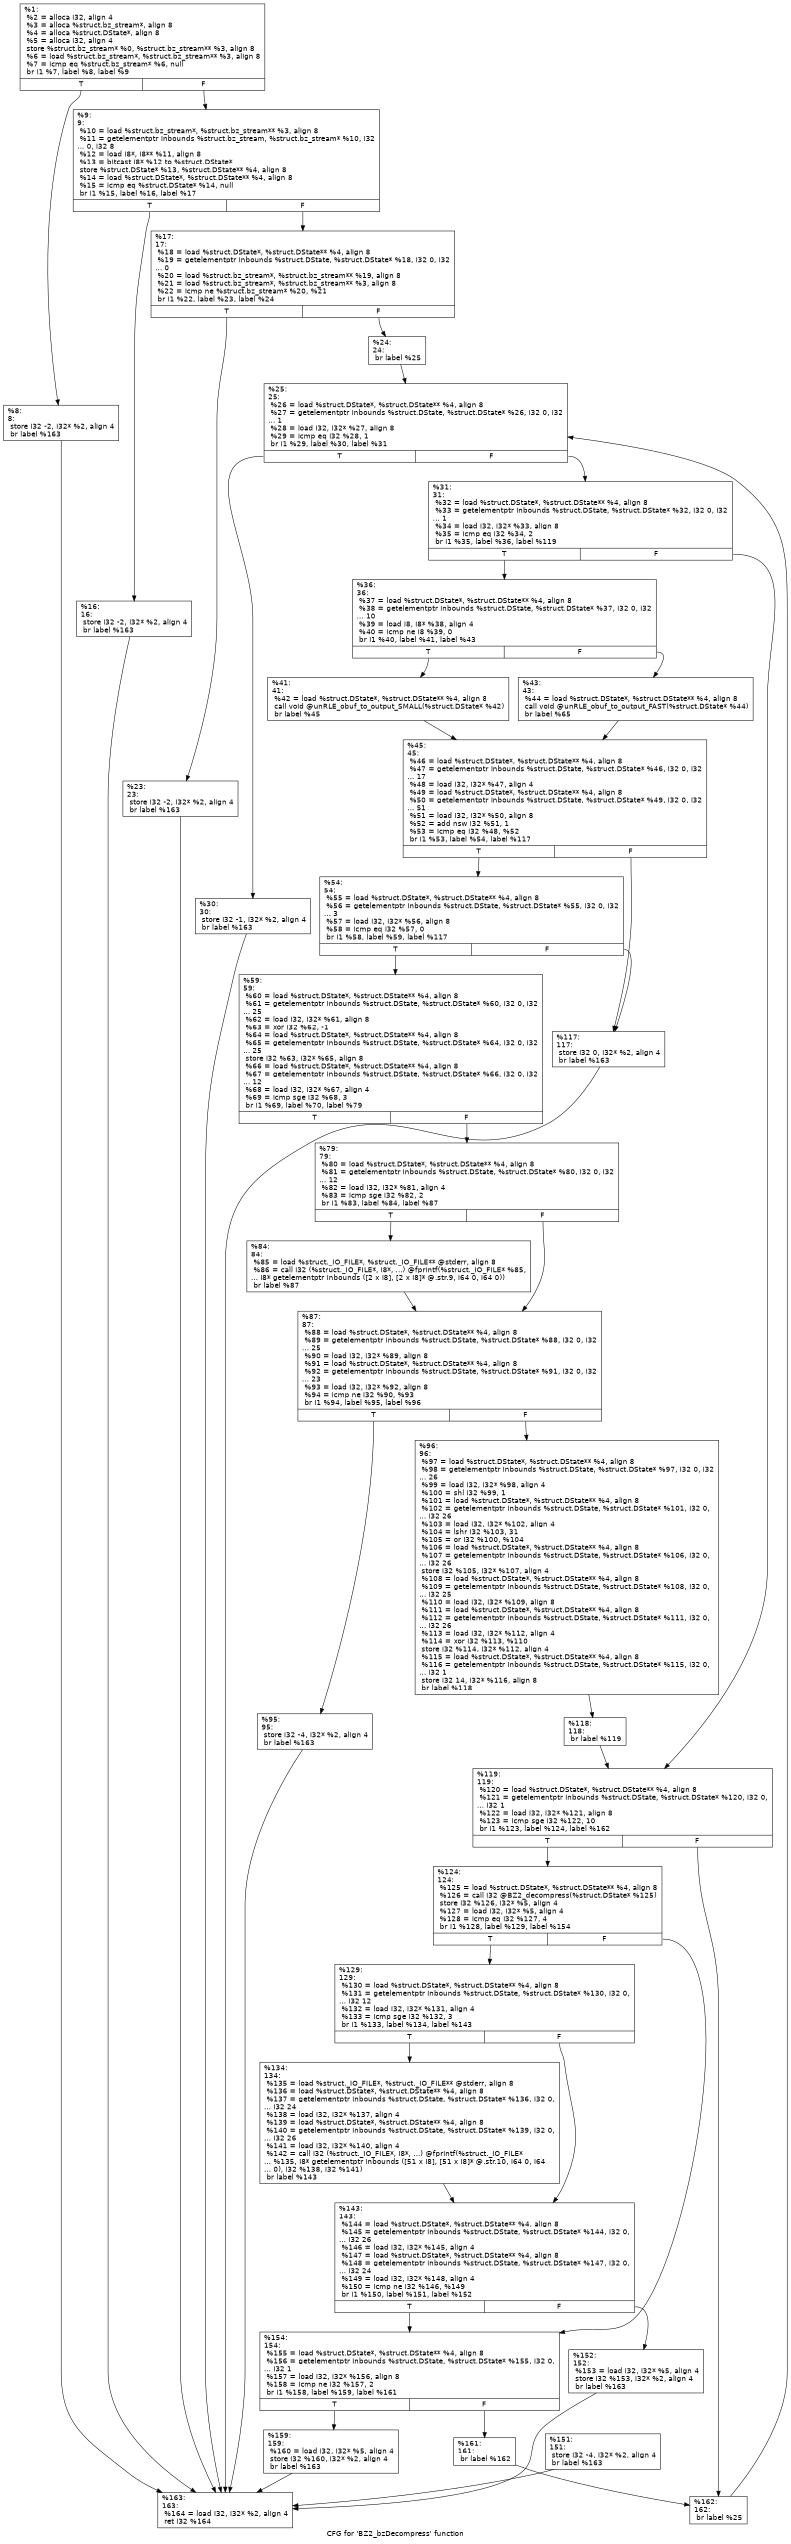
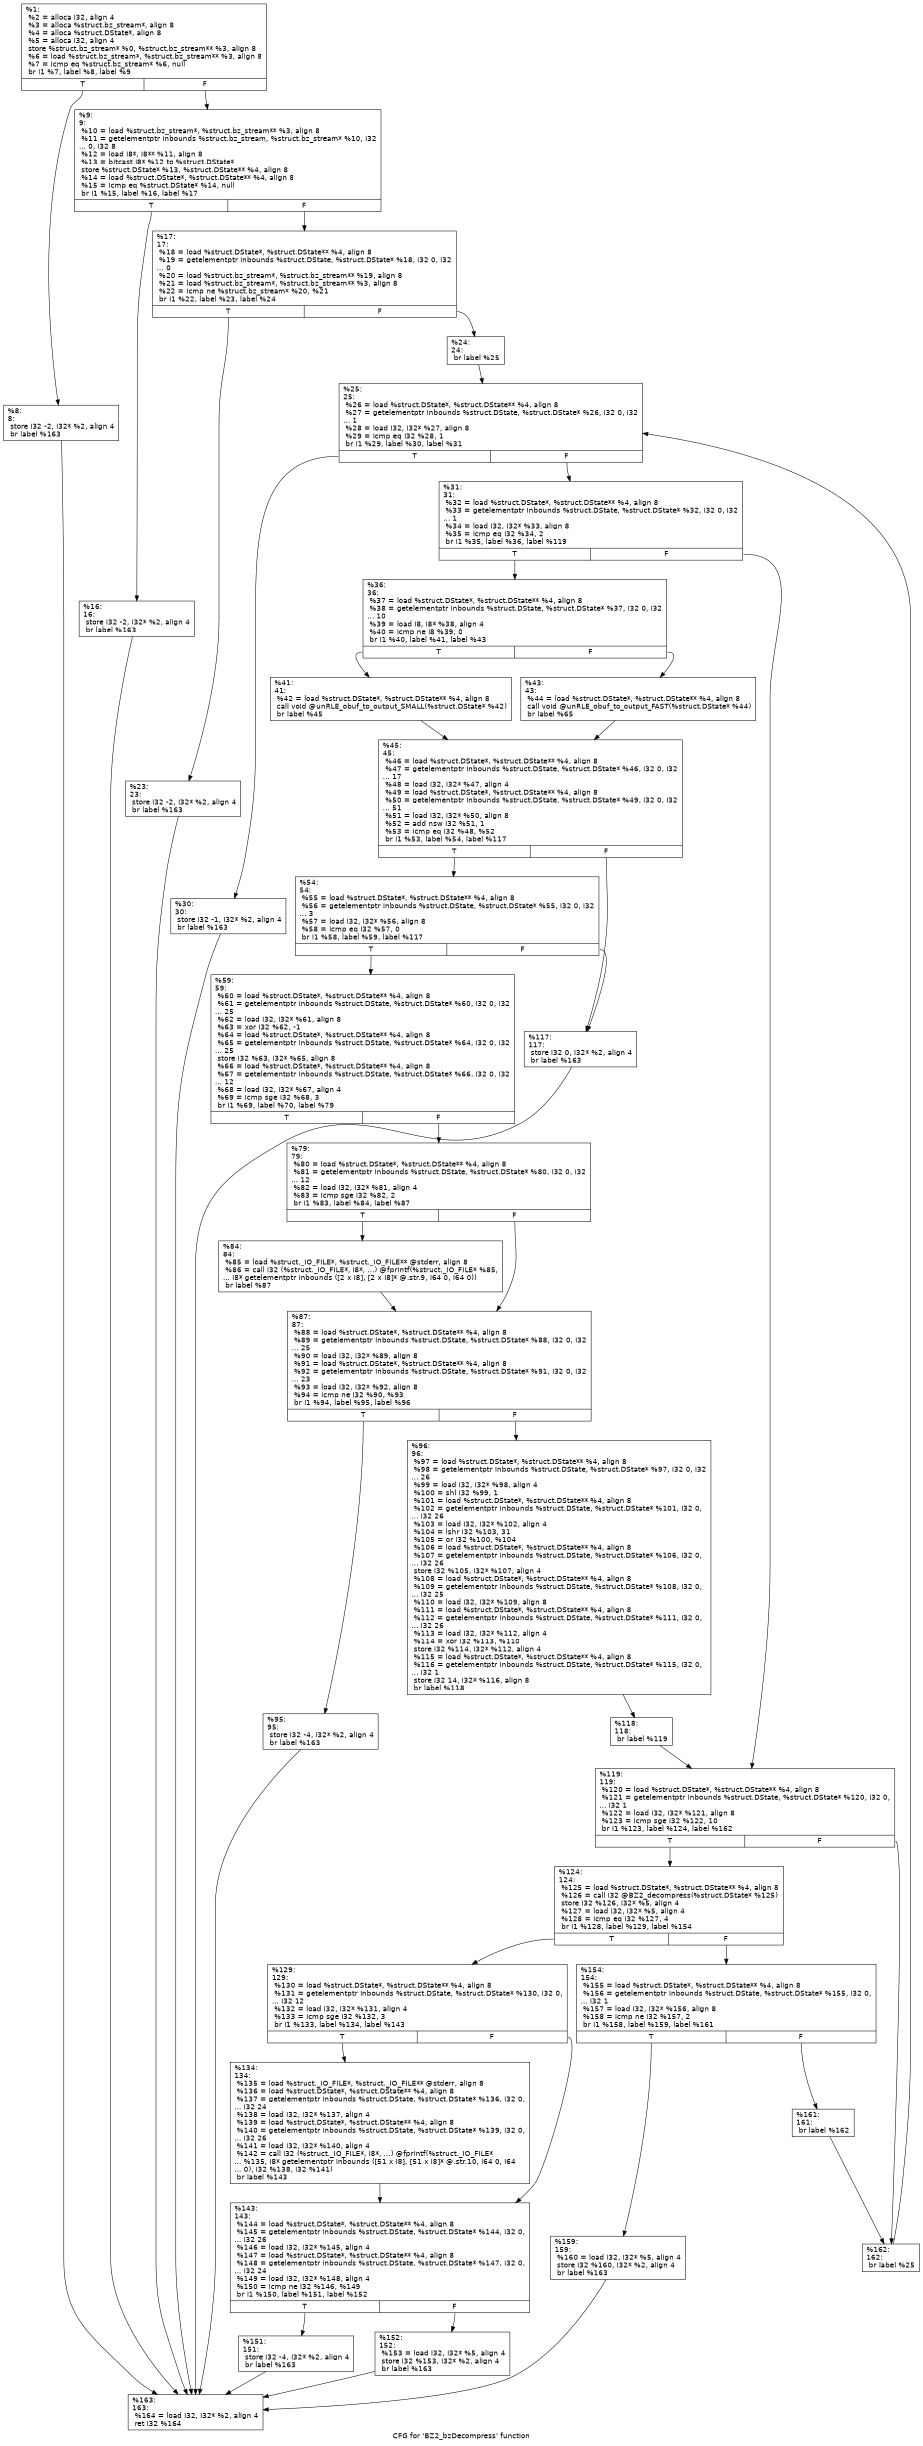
(410, 2320) -> (304, 2322)
